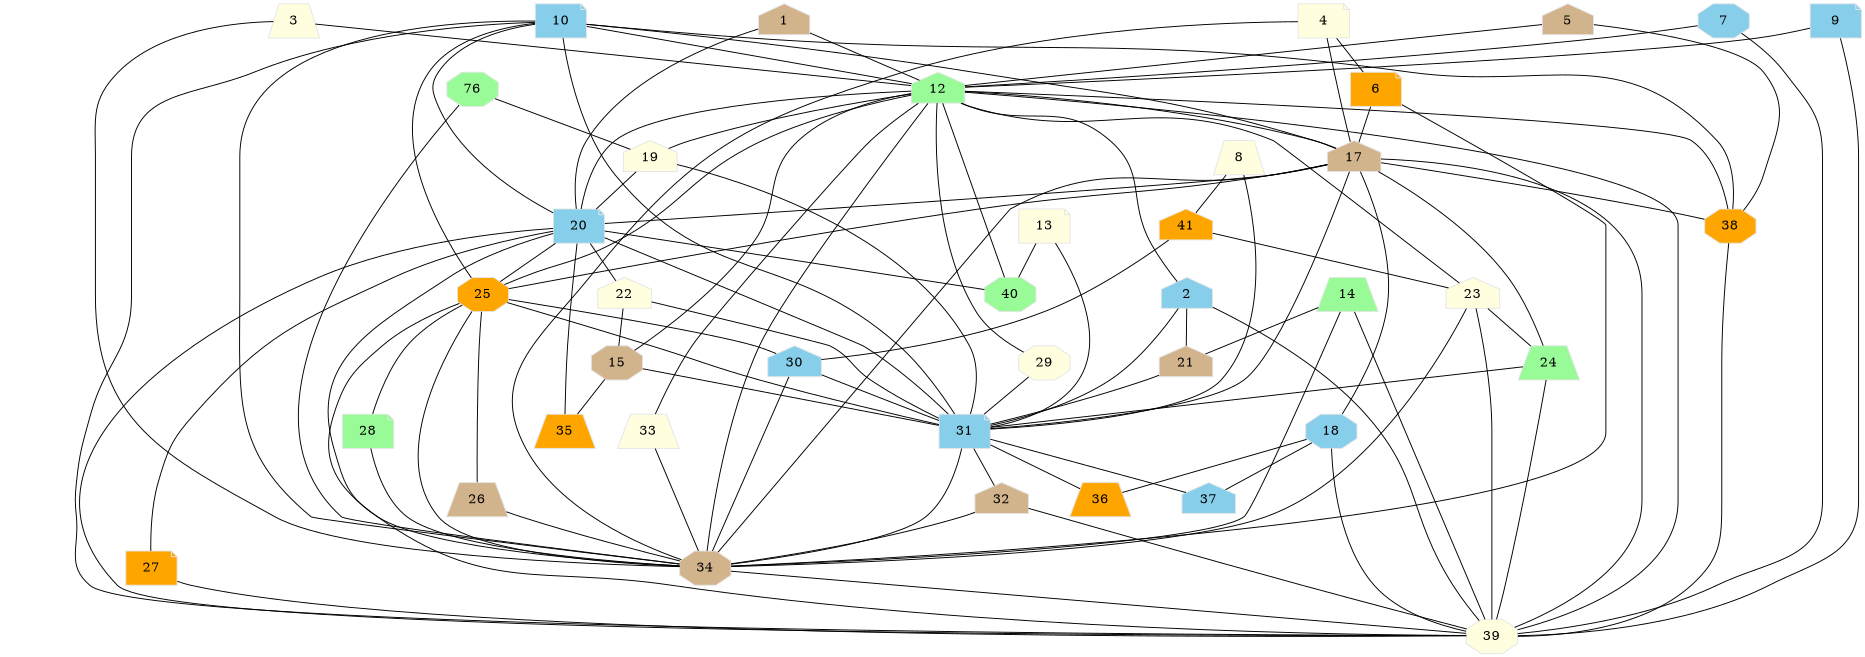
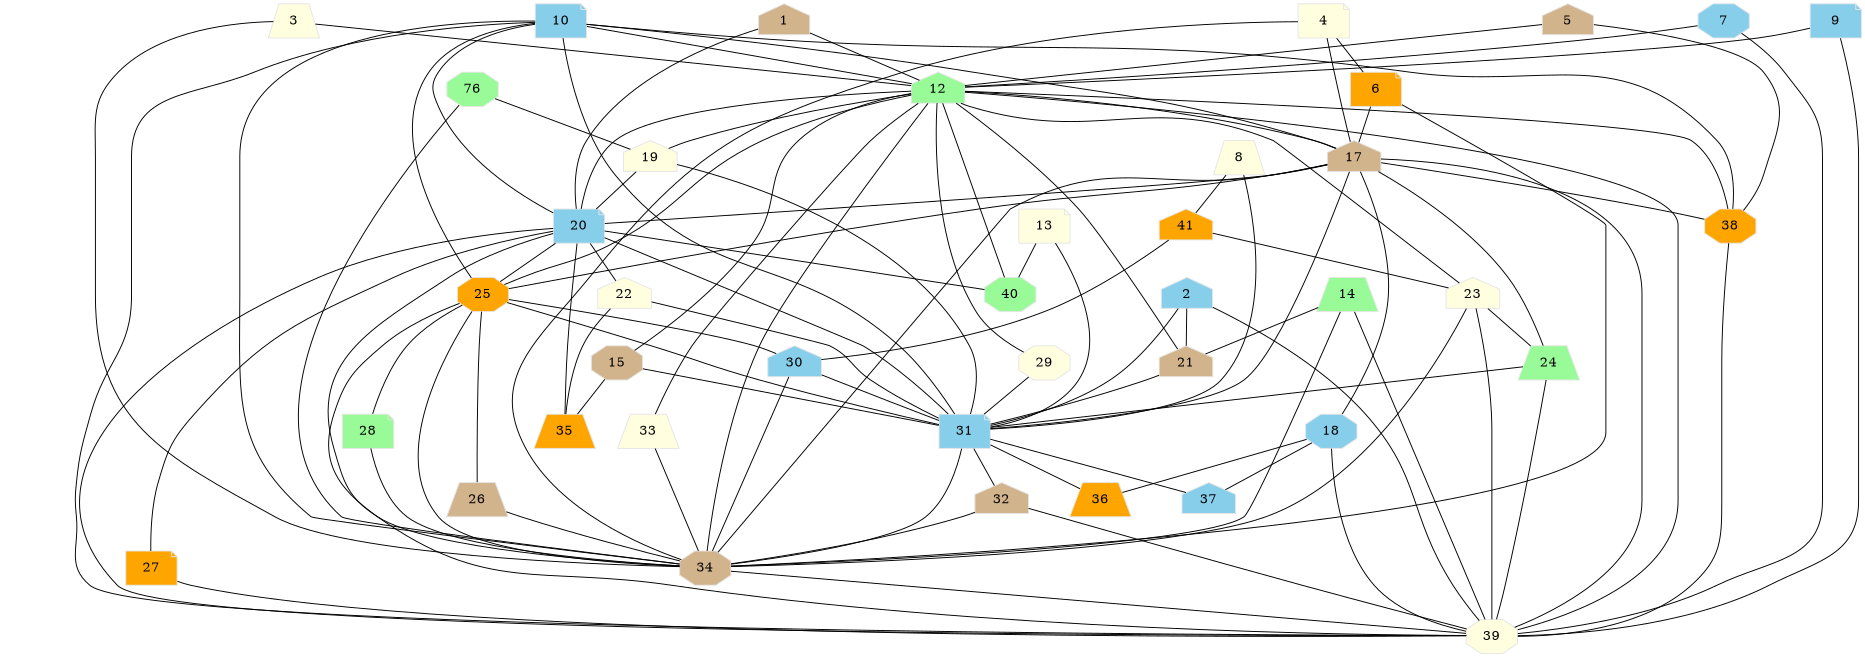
(1111, 142) -> (1082, 213)
(621, 327) -> (578, 357)
